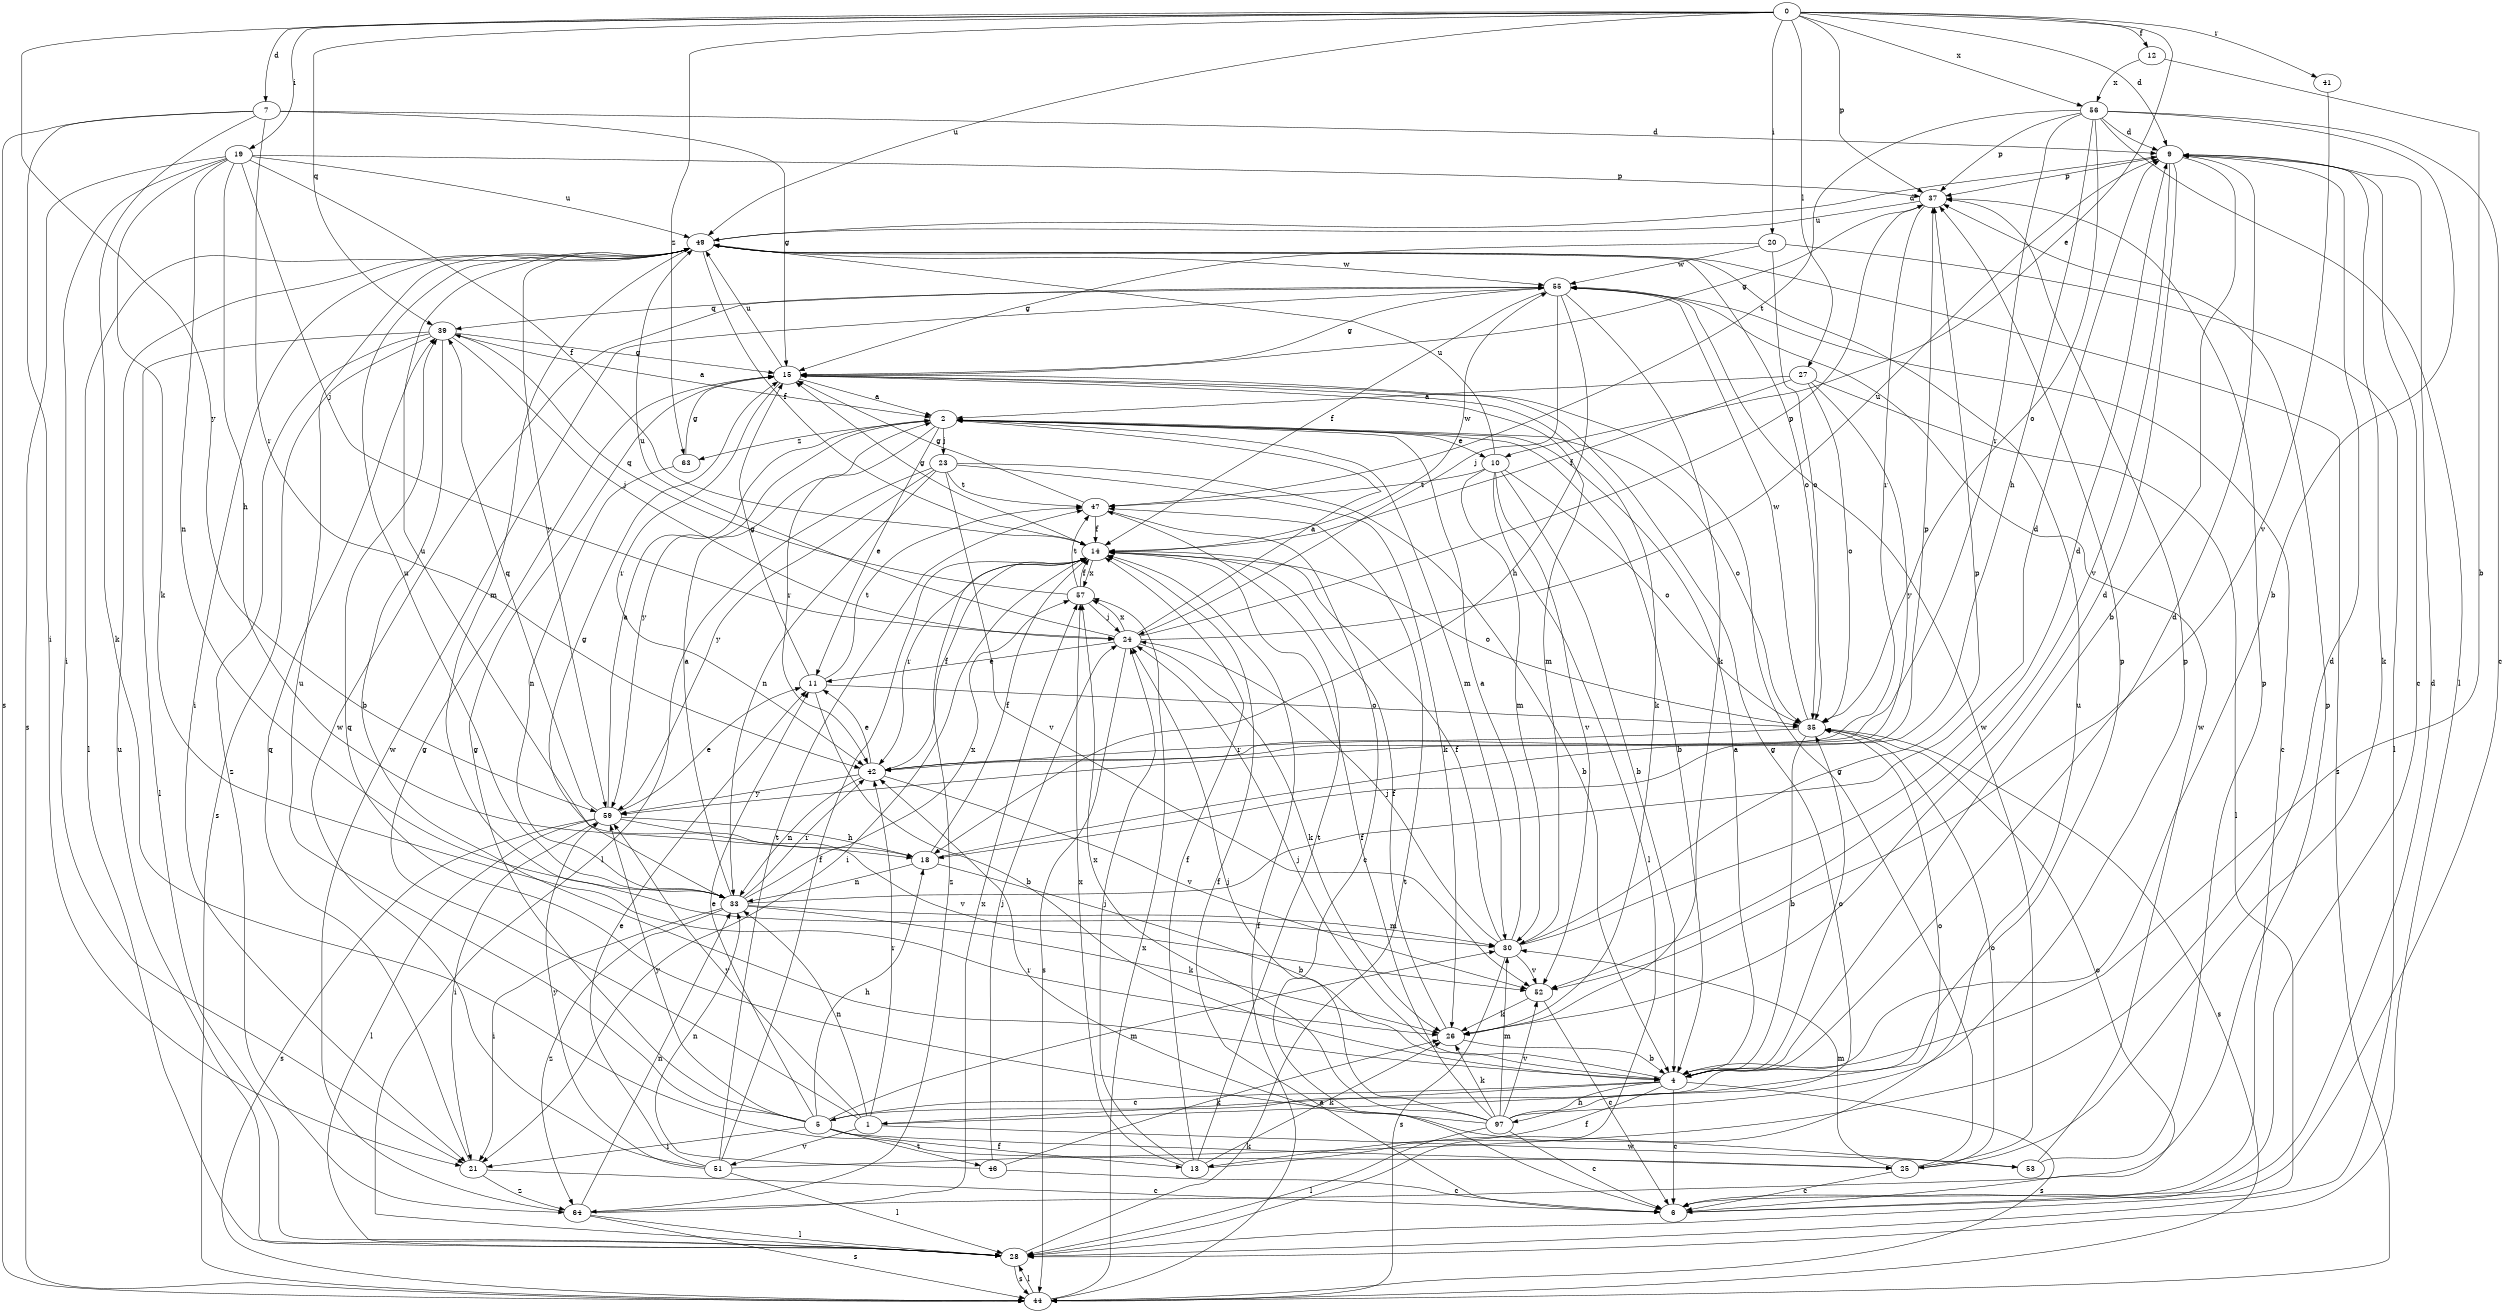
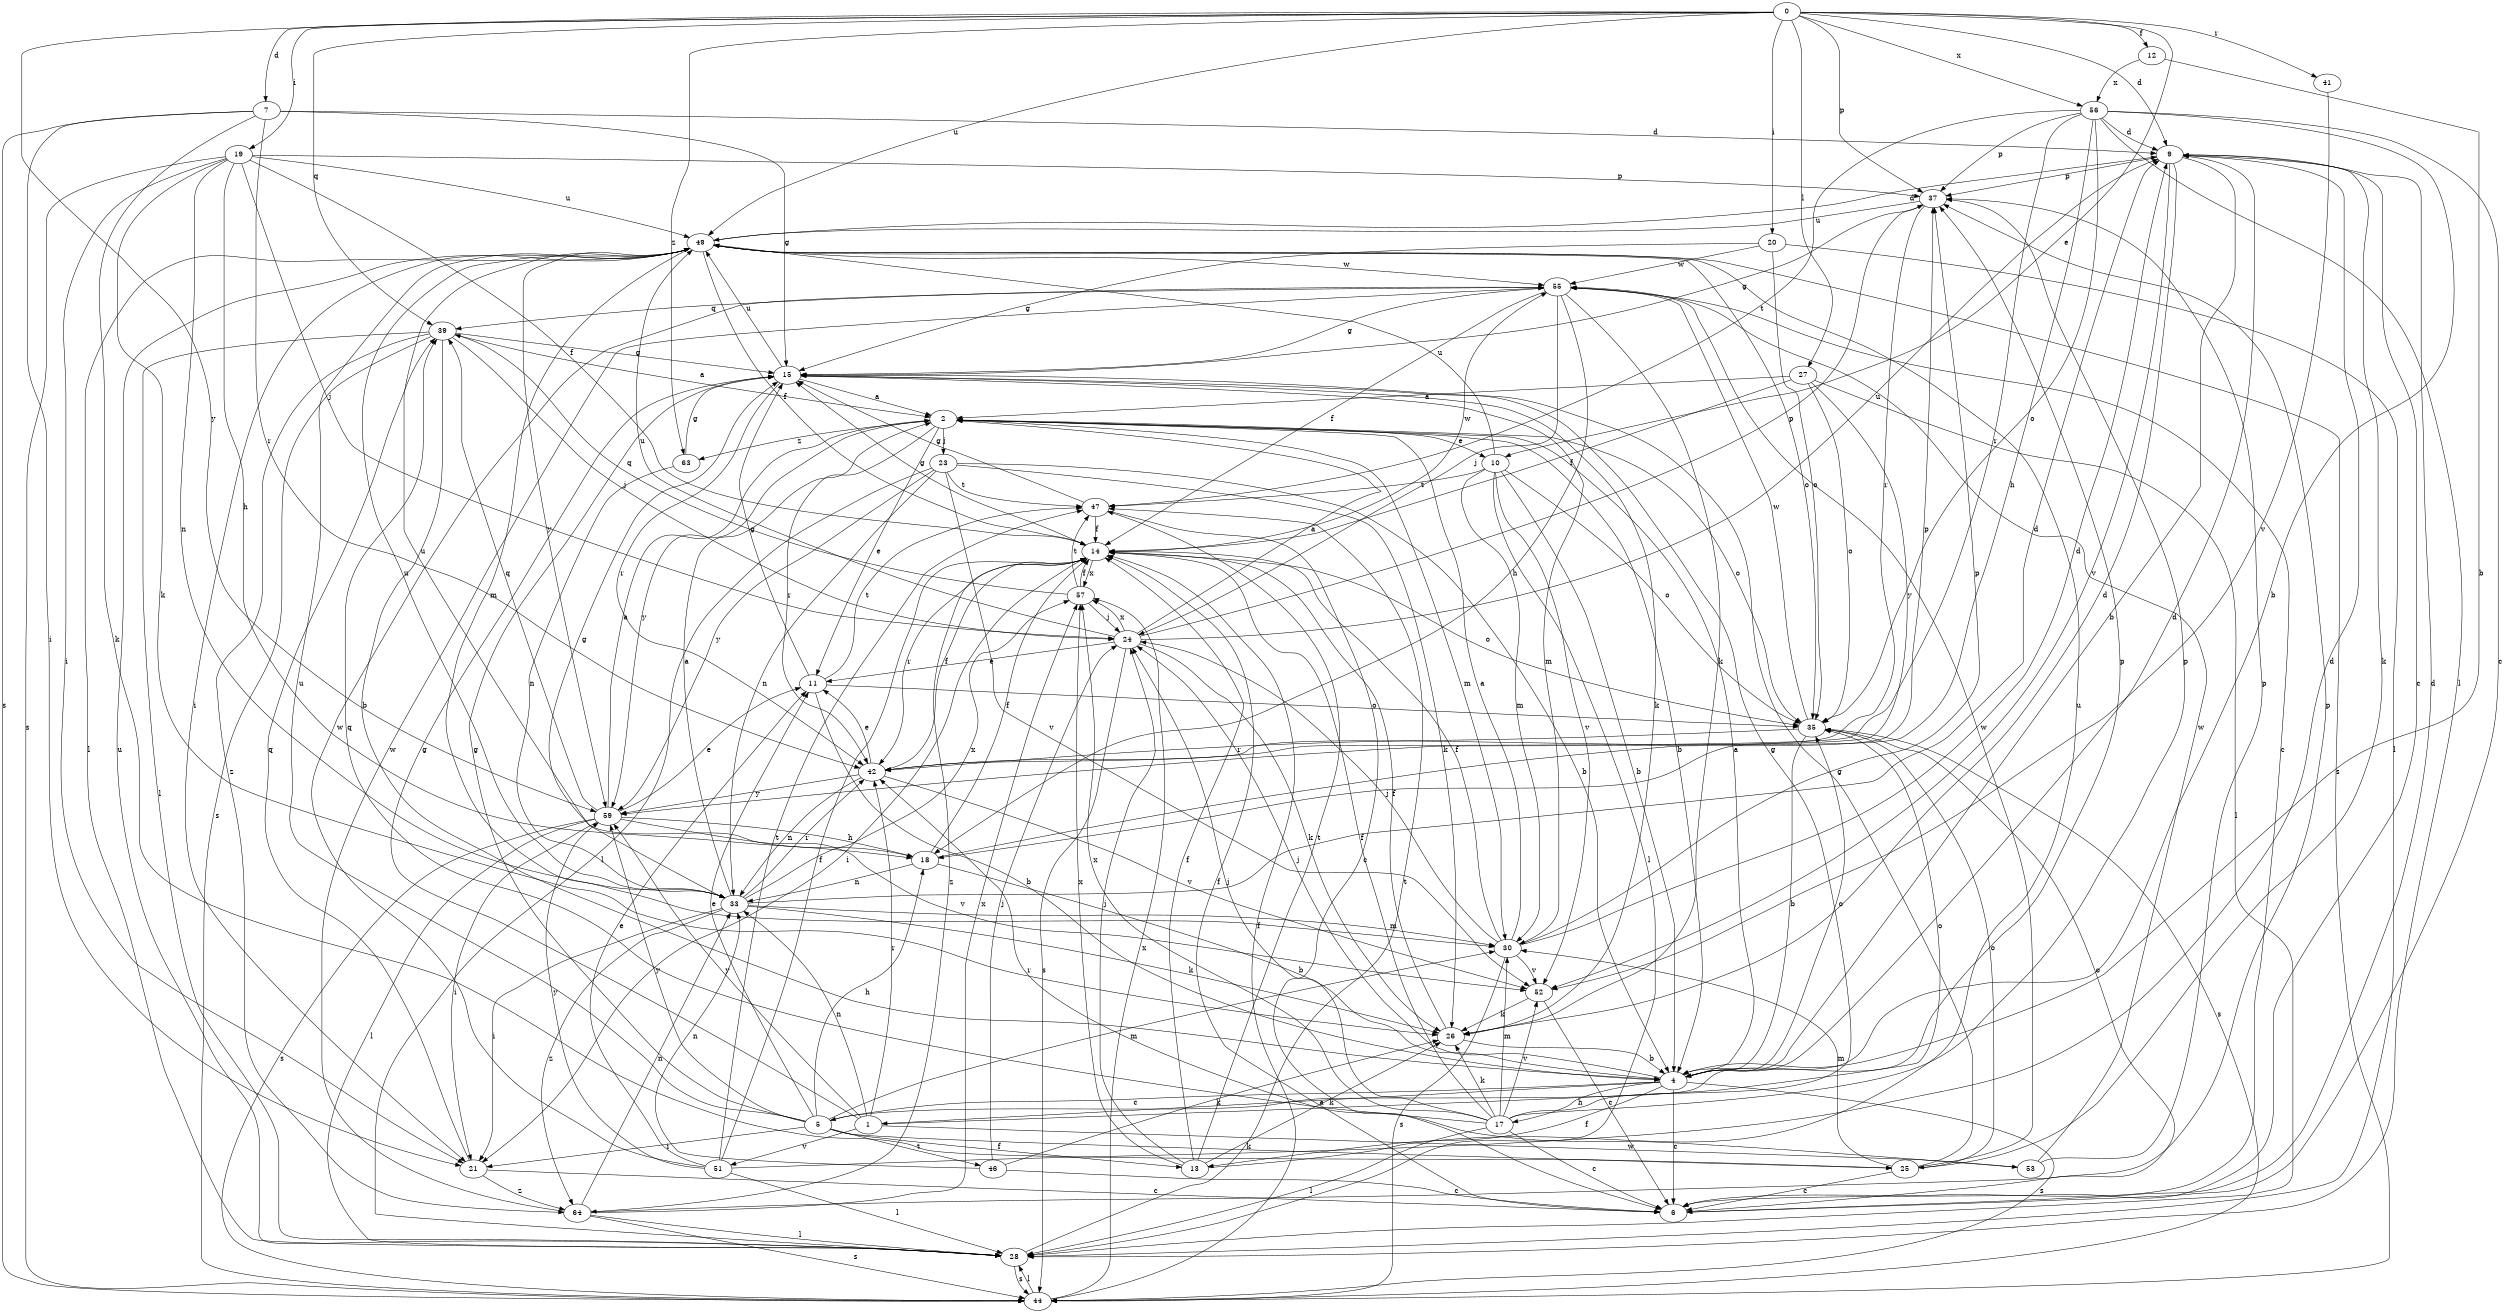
(1500, 1125) -> (1500, 1125)
